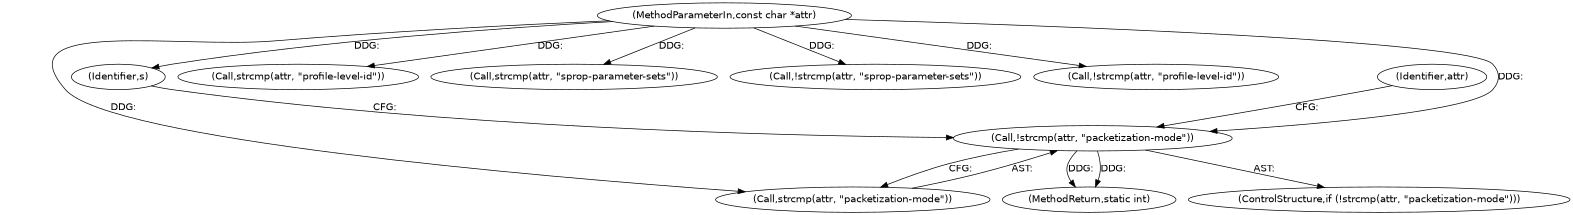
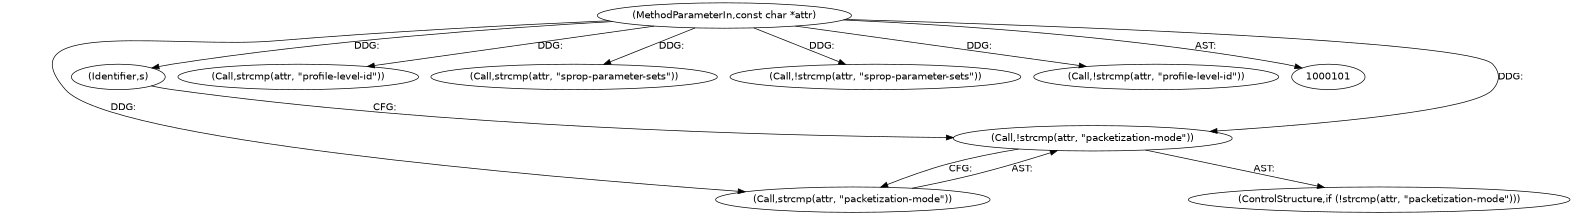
none -> (1328, 77)
(1432, 77) -> none
(1089, 200) -> none
